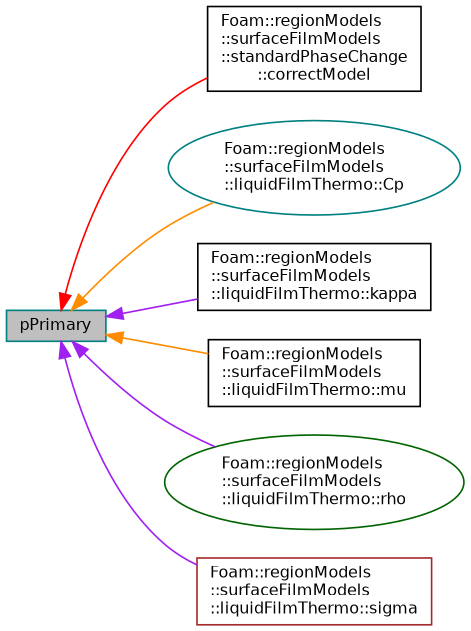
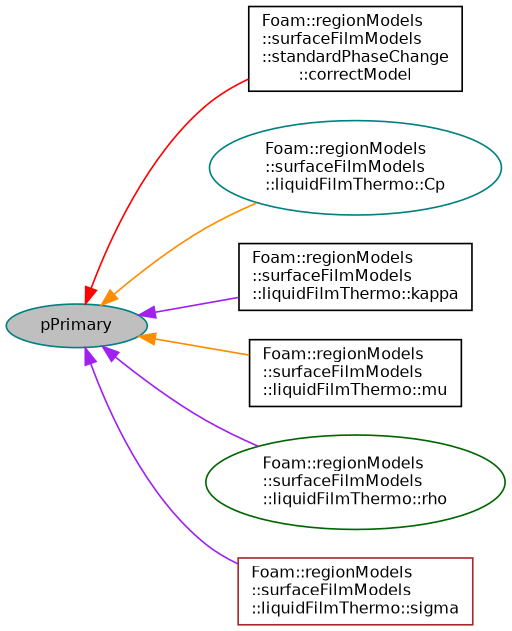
(56, 326) -> (77, 326)
